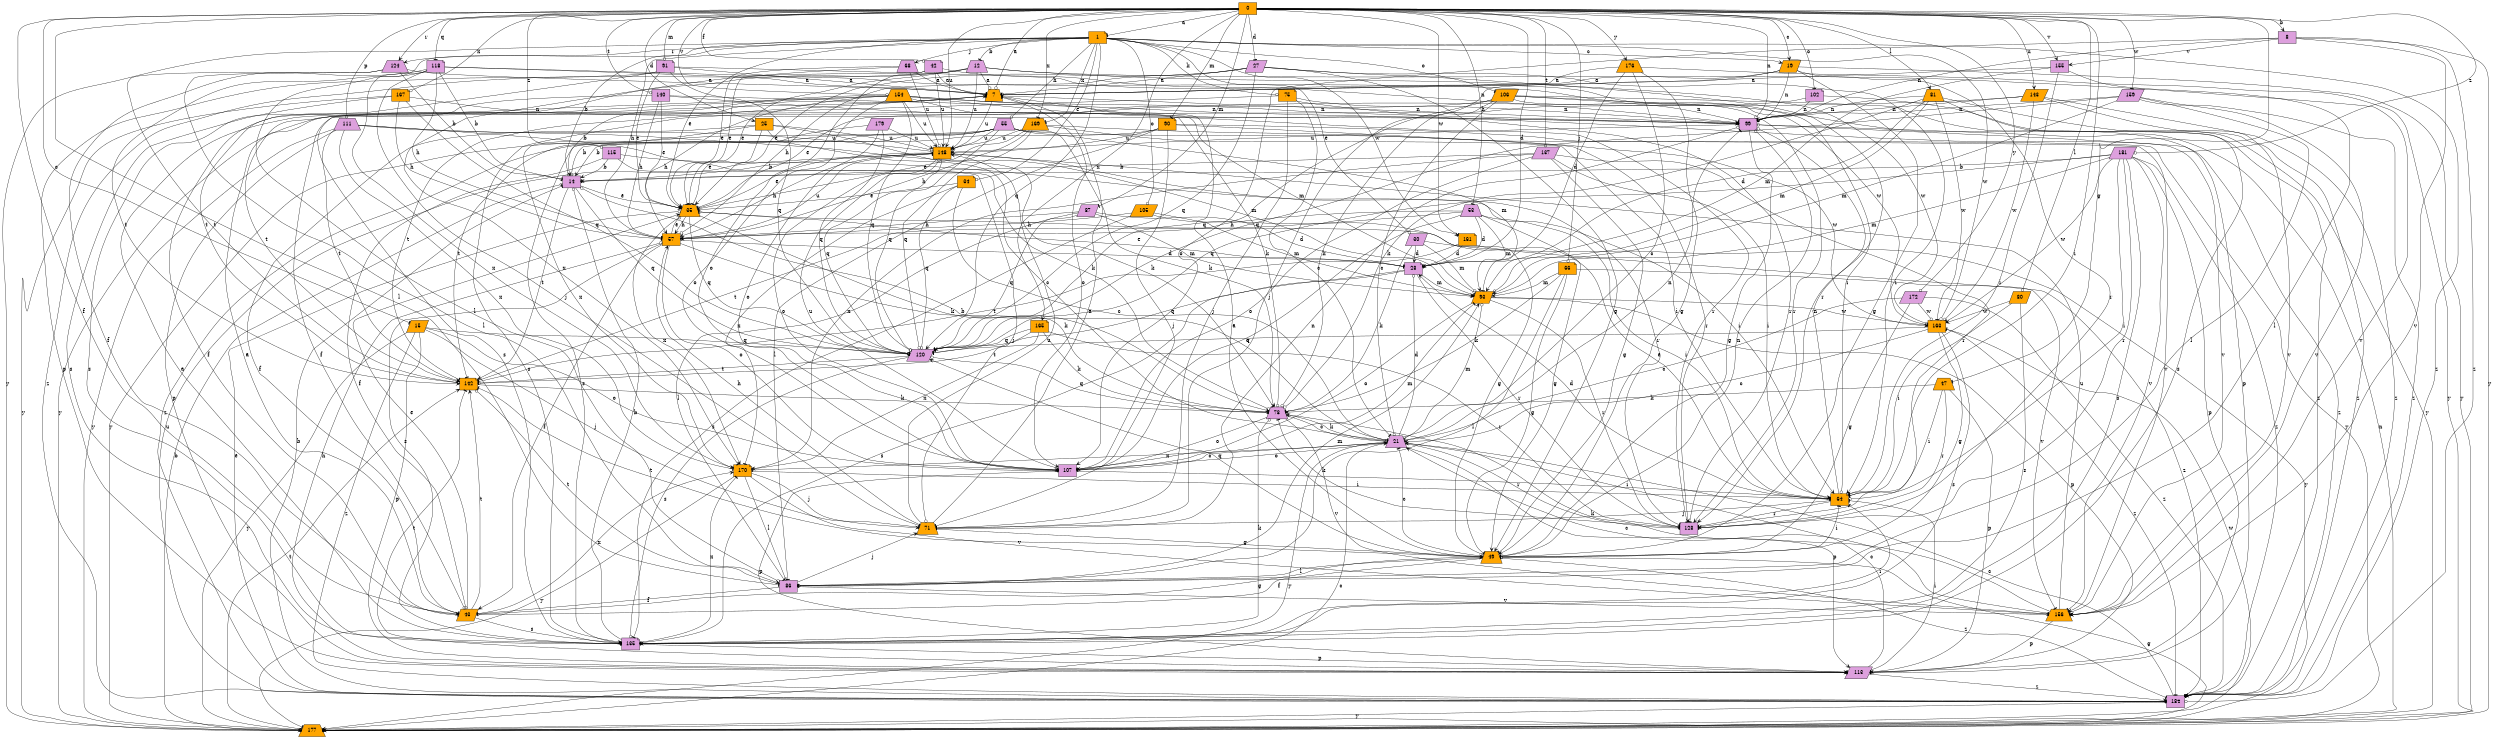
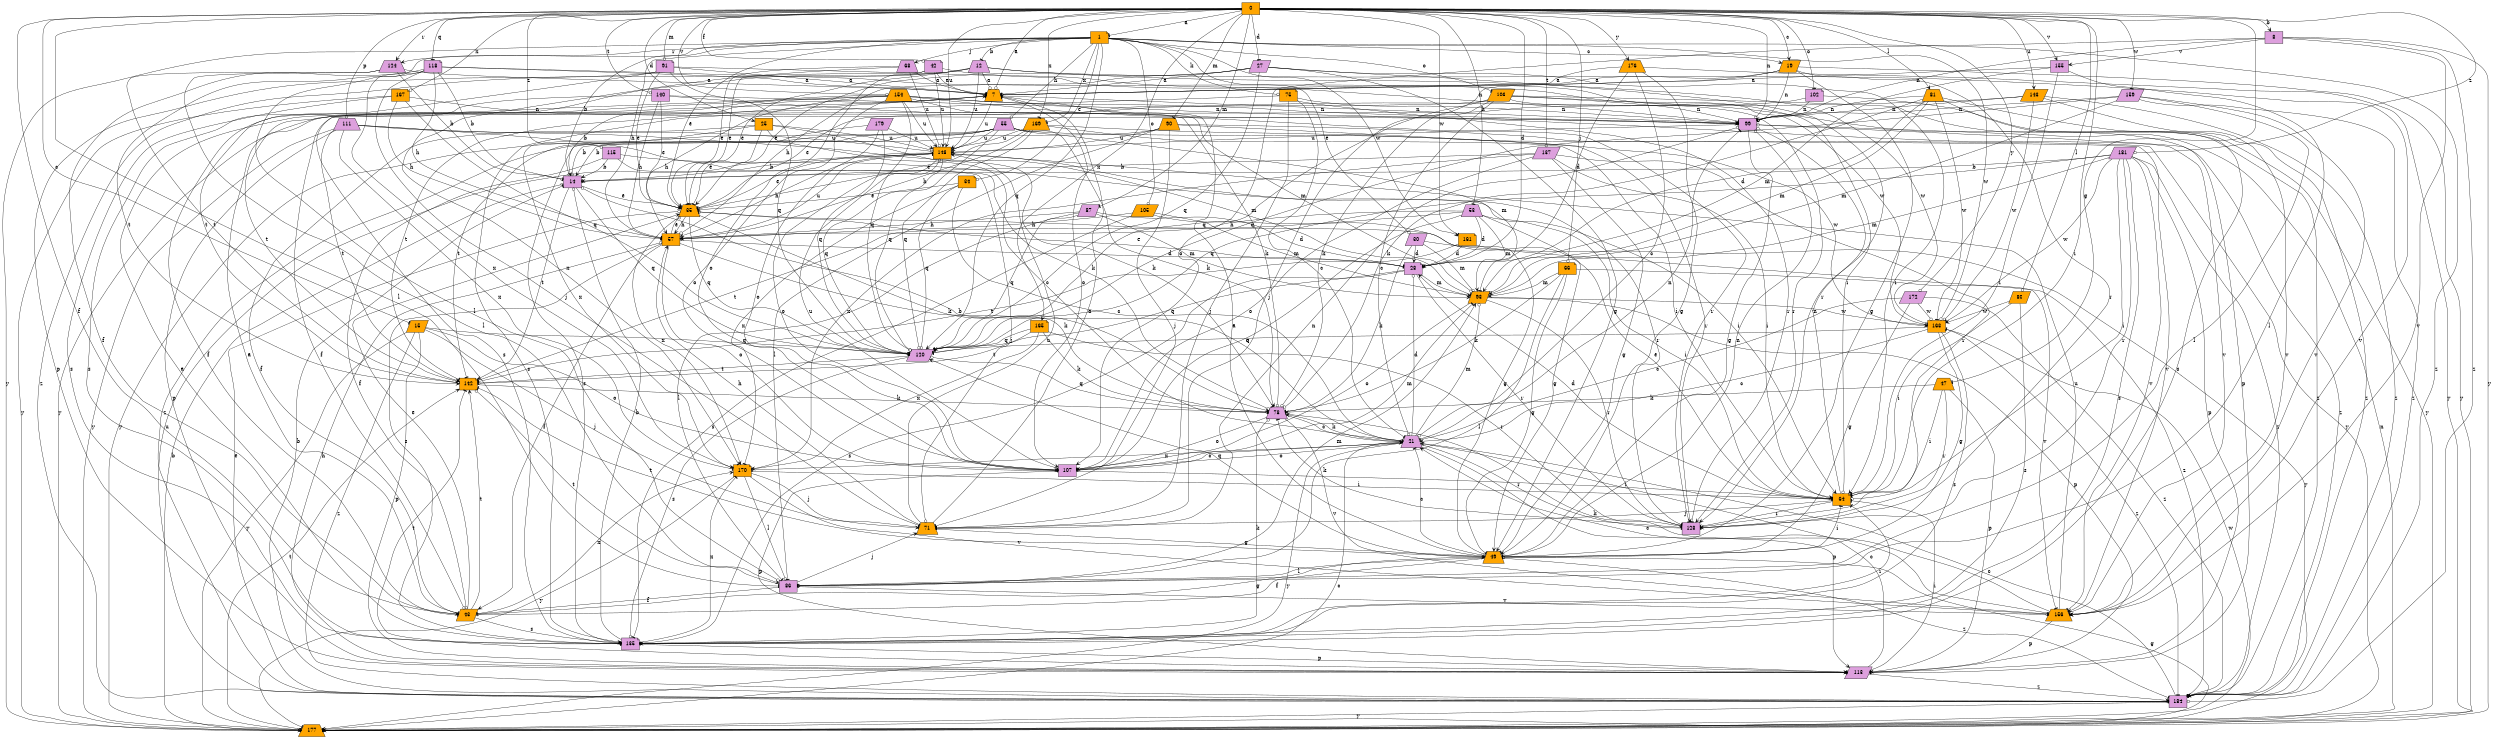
(1167, 124) -> (1169, 124)
